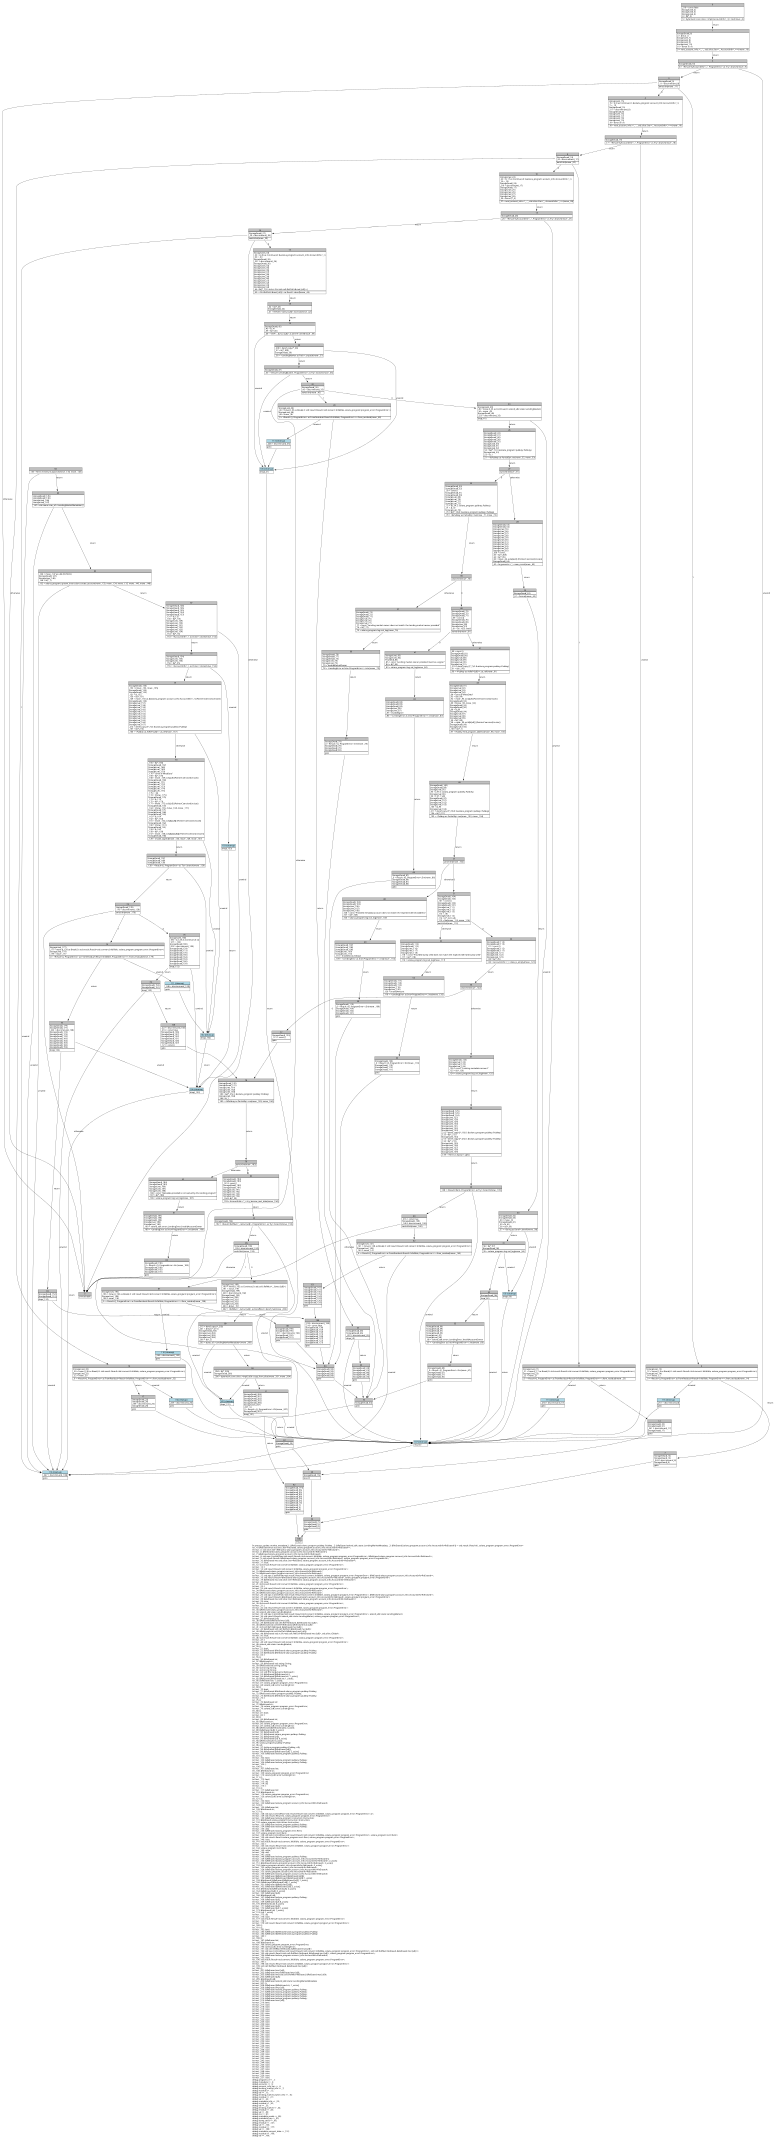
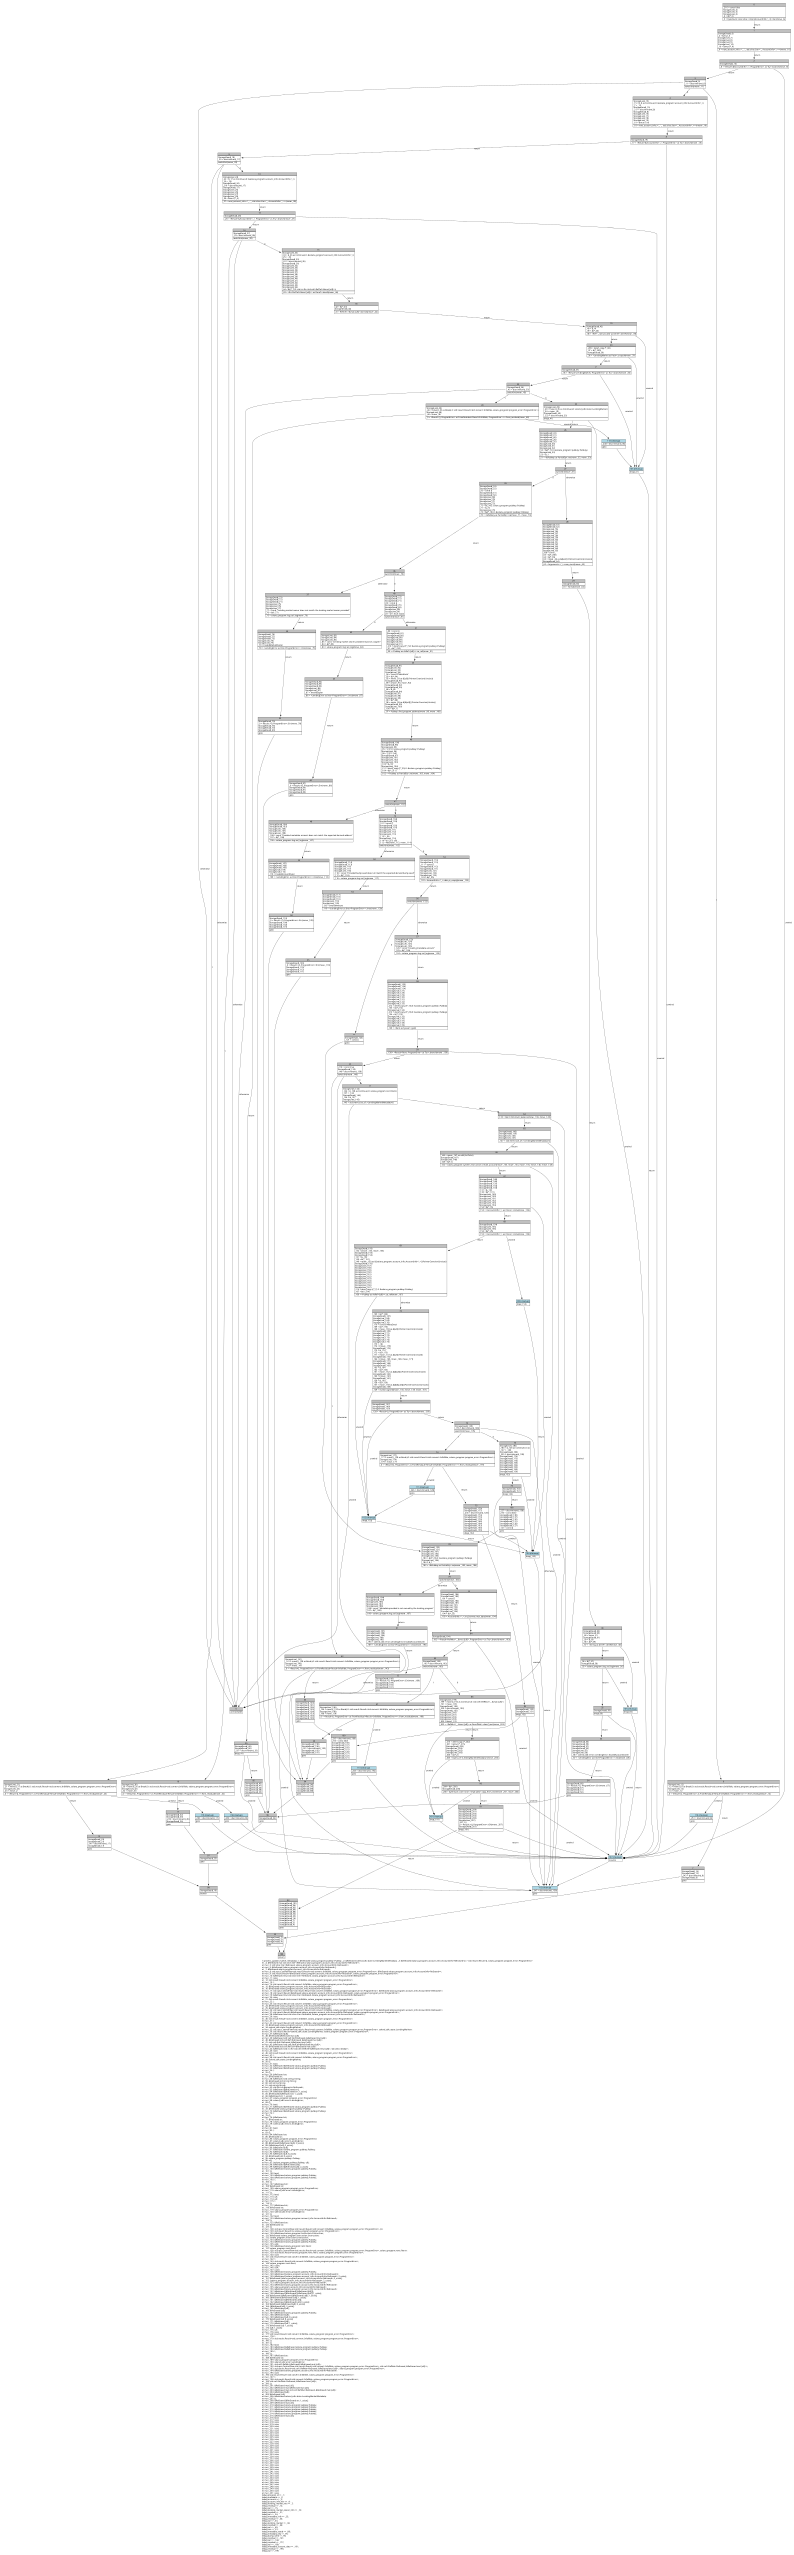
(392, 660) -> (329, 640)
none -> (370, 1094)
